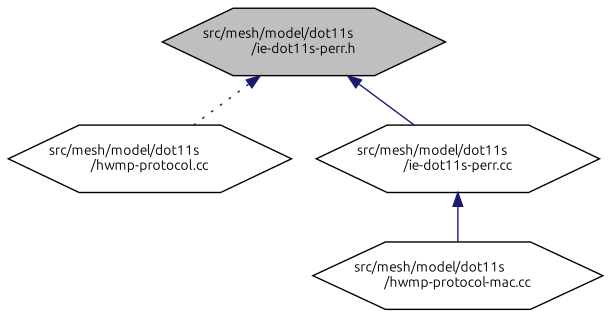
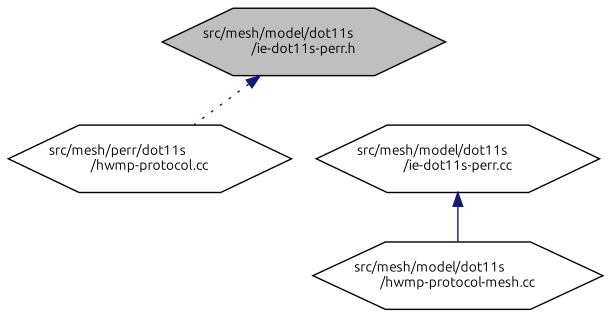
(387, 105) -> none
(150, 159) -> (150, 159)
(458, 276) -> (458, 276)
